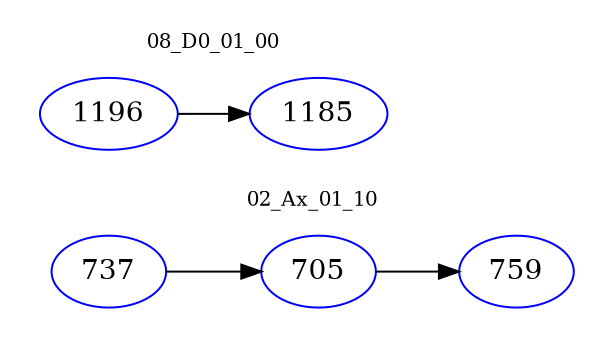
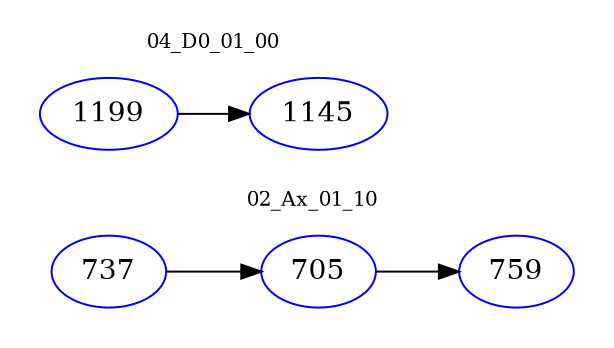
(214, 43) -> (214, 43)
(109, 114) -> (109, 114)
(319, 114) -> (319, 114)
